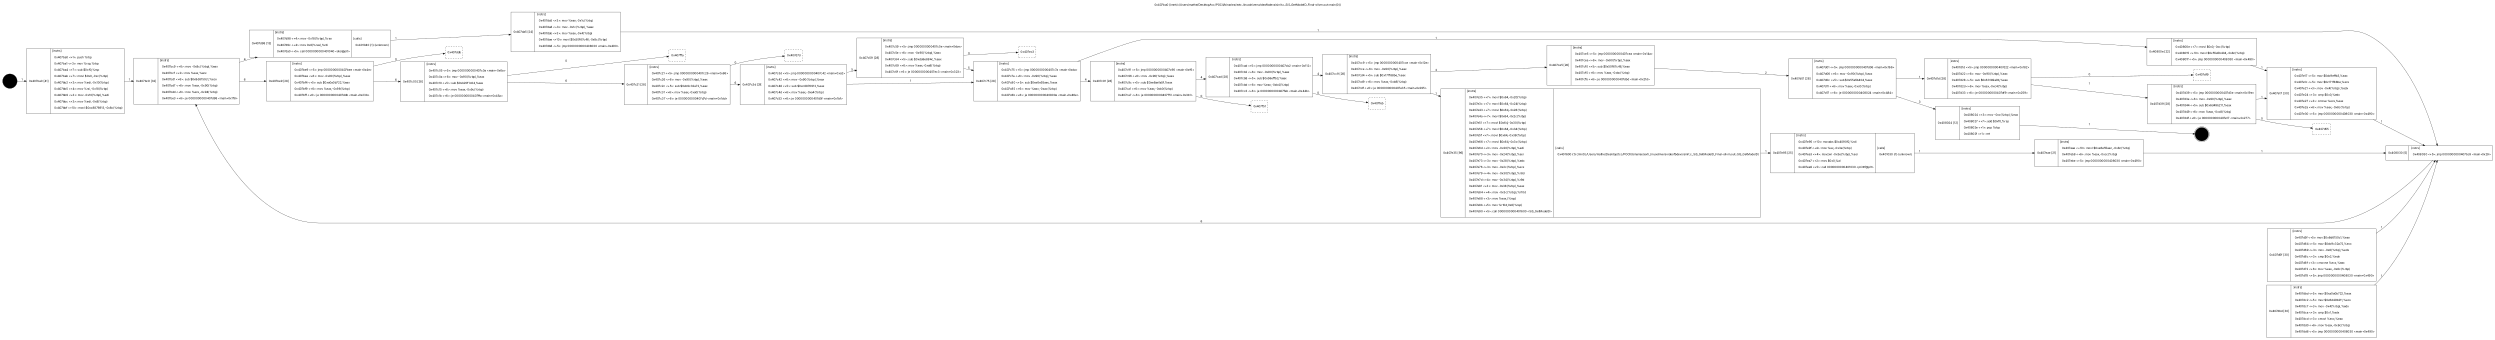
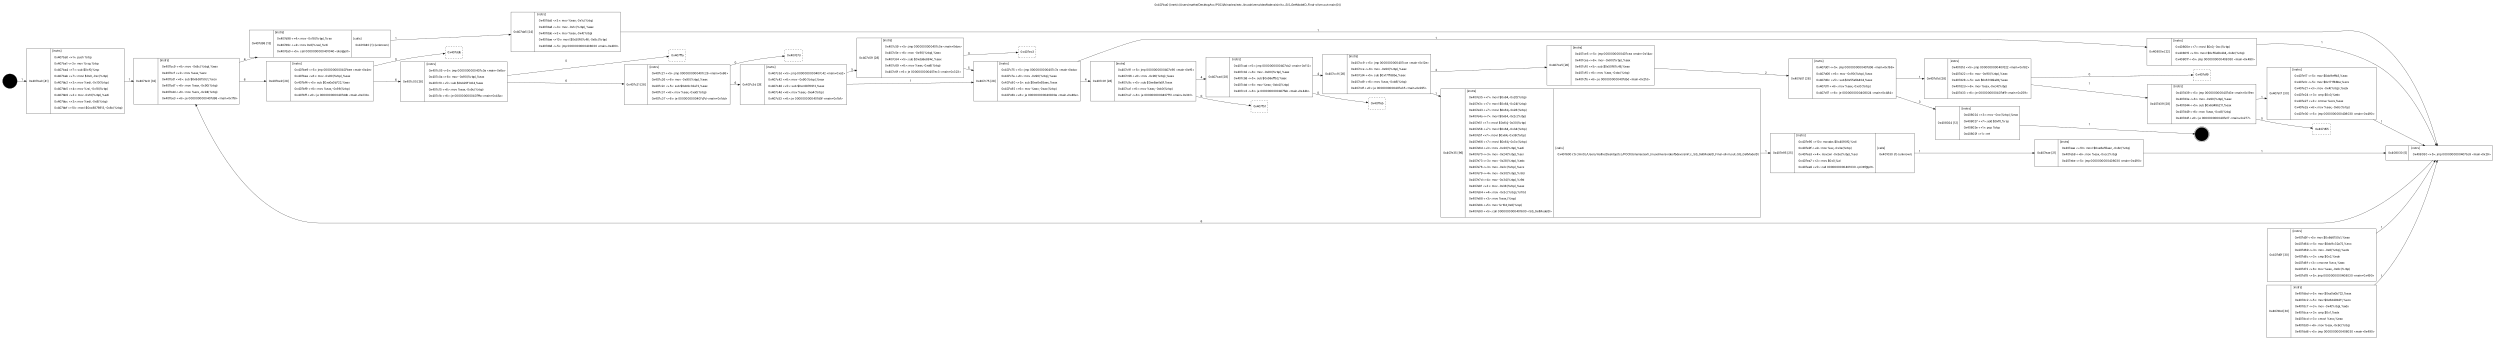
(2258, 68) -> (2366, 60)
